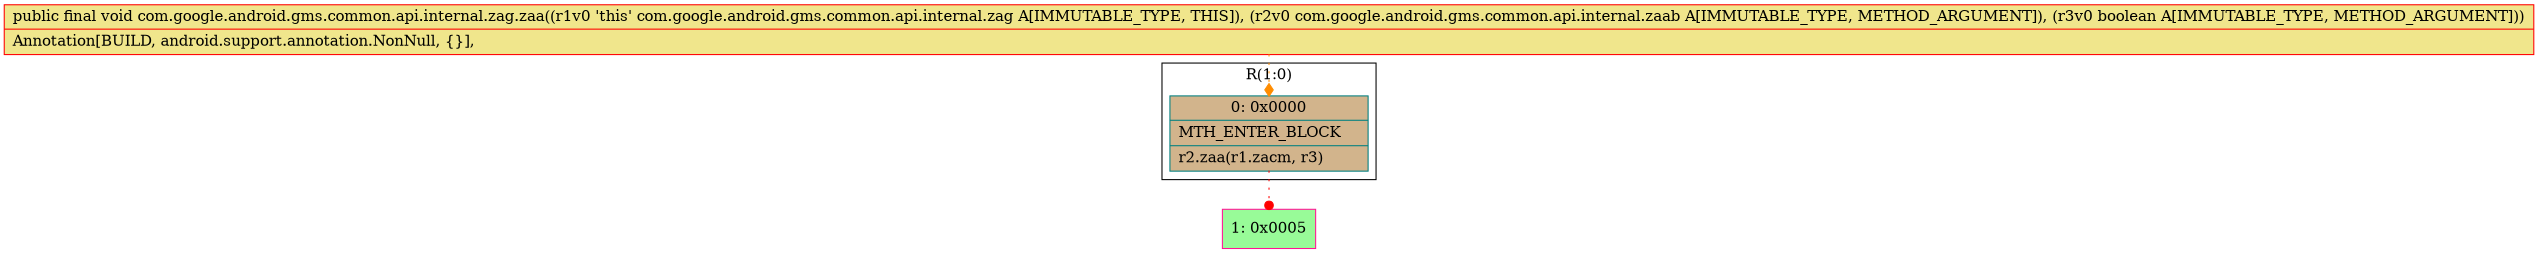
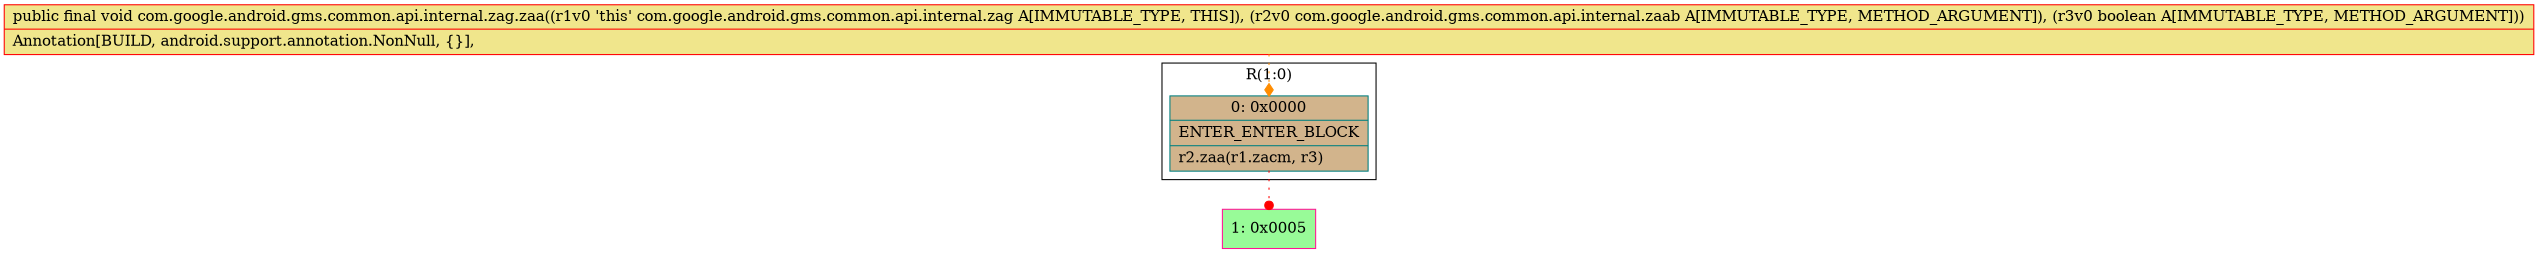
(1260, 132) -> (1269, 132)
